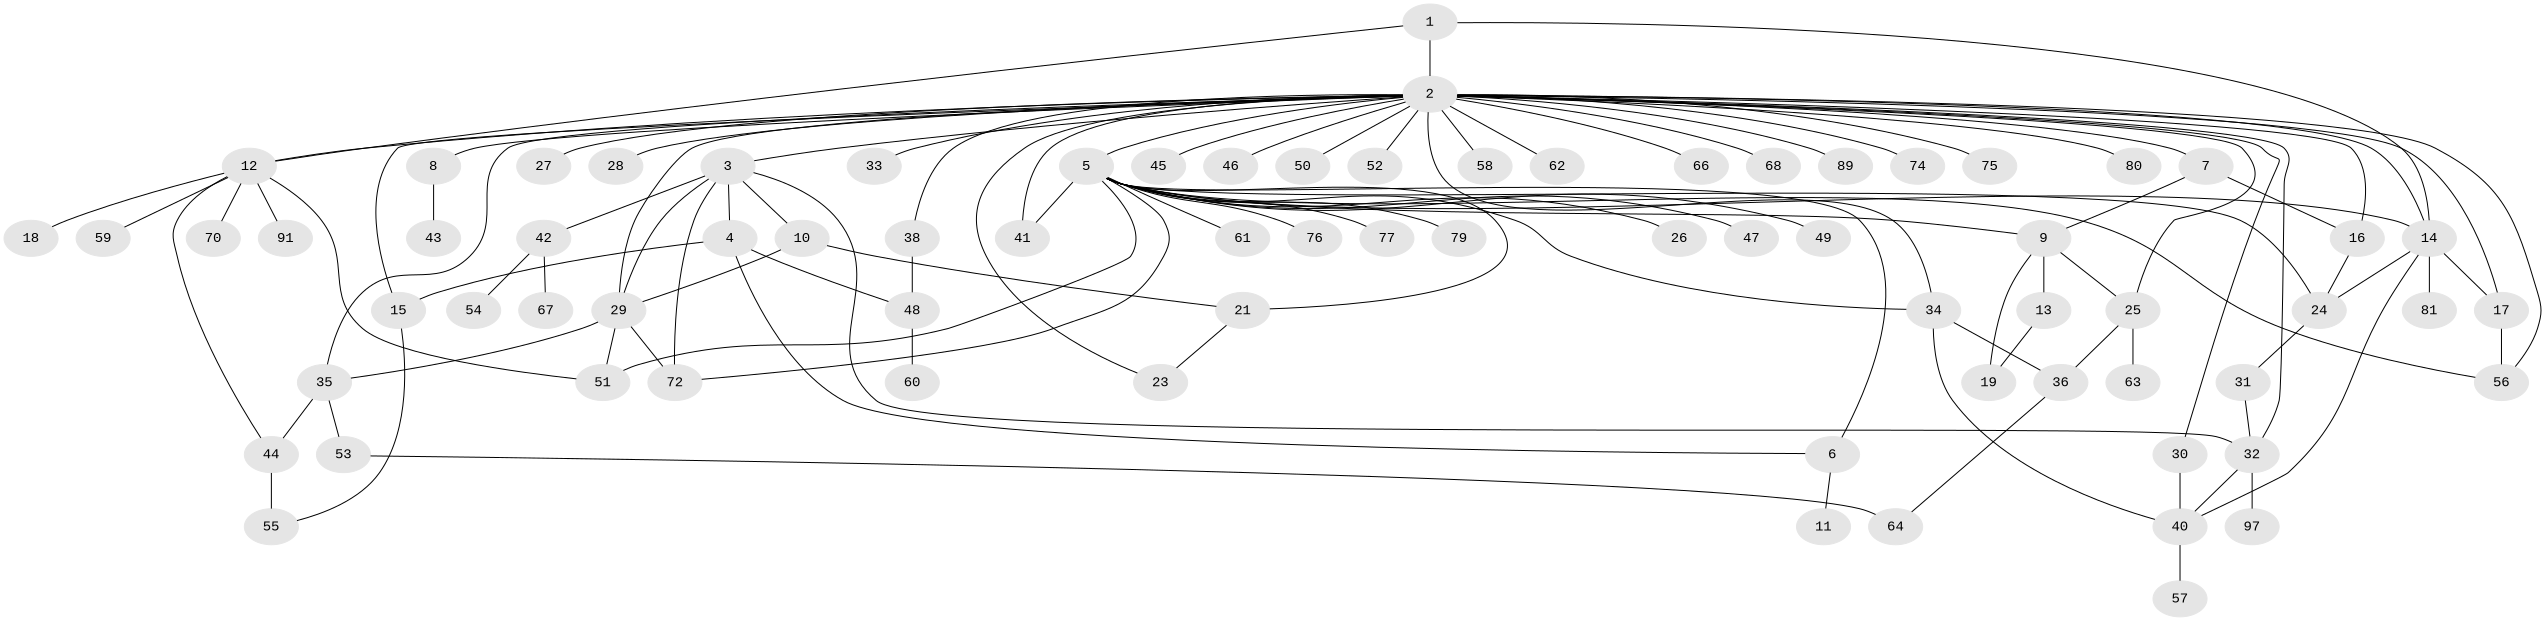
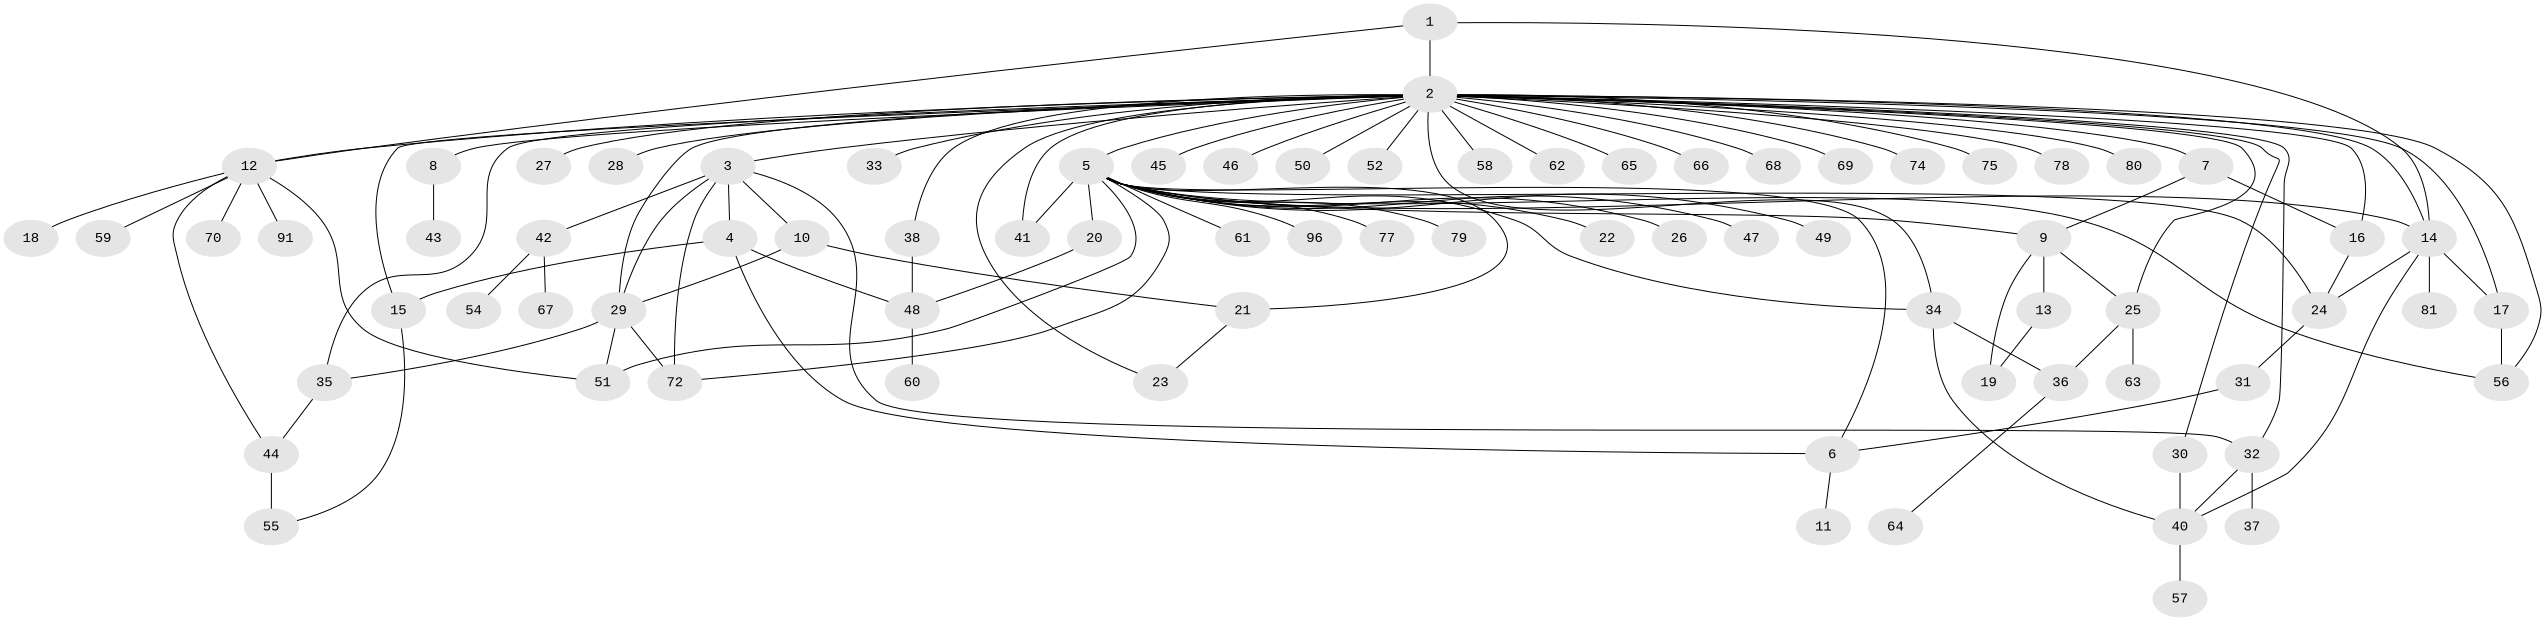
none -> (1629, 166)
(1846, 166) -> (1846, 166)
none -> (2062, 166)
none -> (1095, 238)
(1315, 238) -> (1315, 238)
none -> (1607, 238)
(2248, 418) -> (2039, 423)
(343, 455) -> none
(2252, 527) -> (2252, 527)
